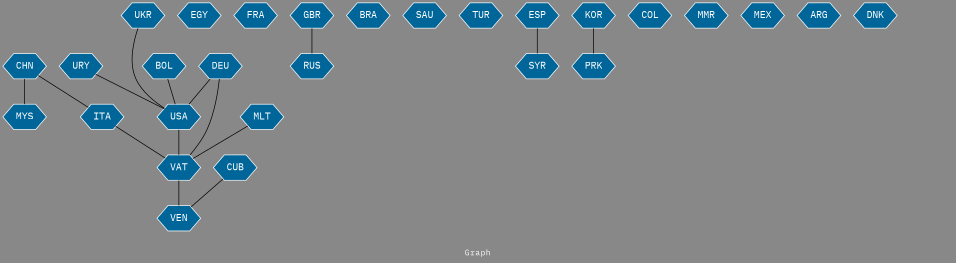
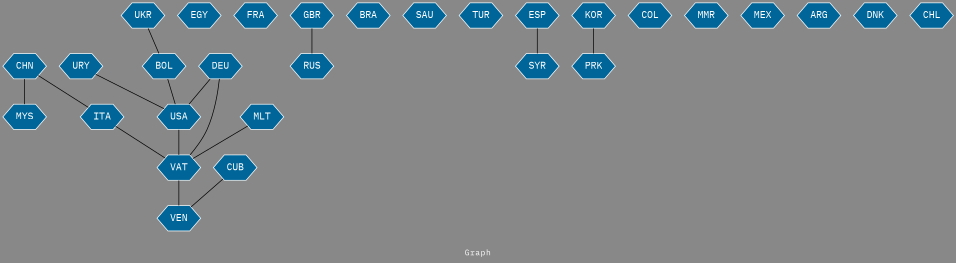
none -> (932, 15)
(134, 74) -> (154, 41)
